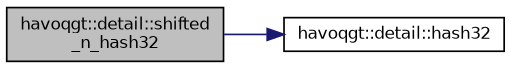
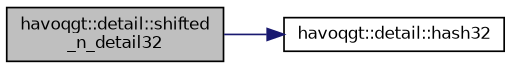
(115, 34) -> (115, 34)
